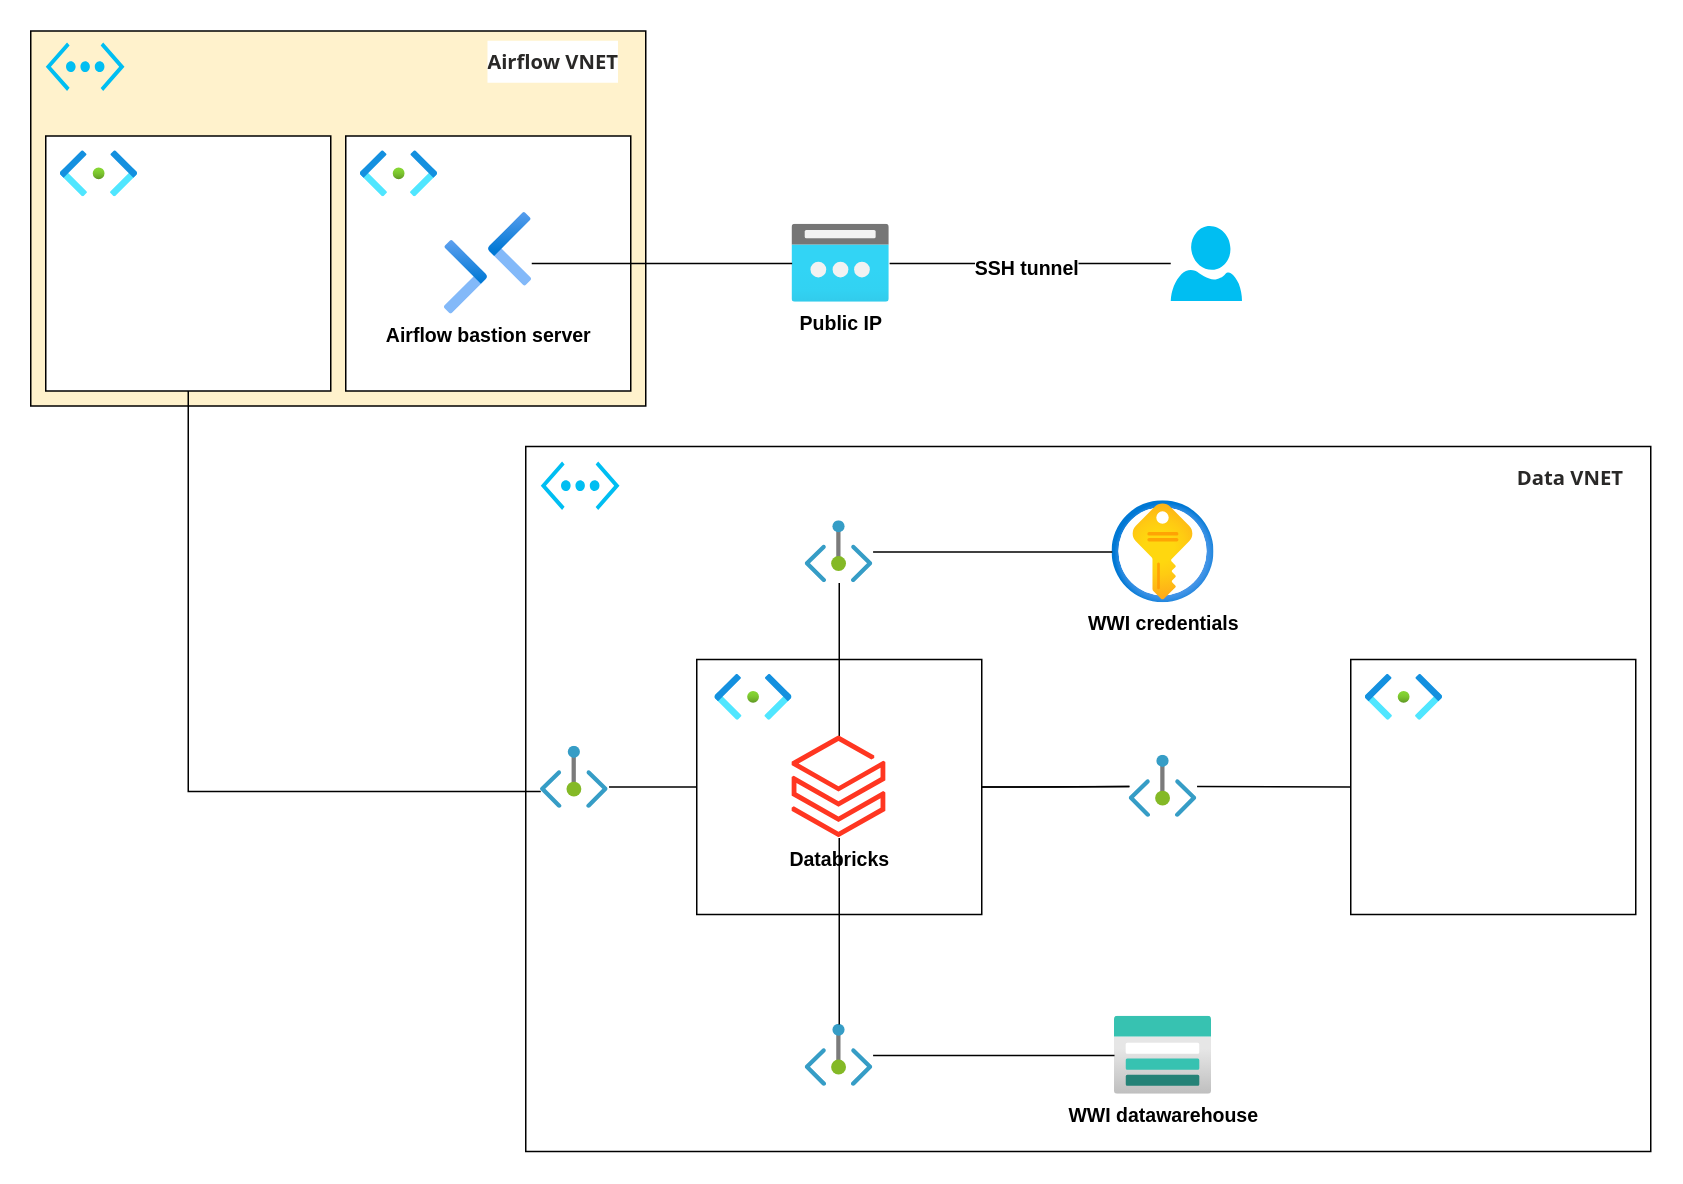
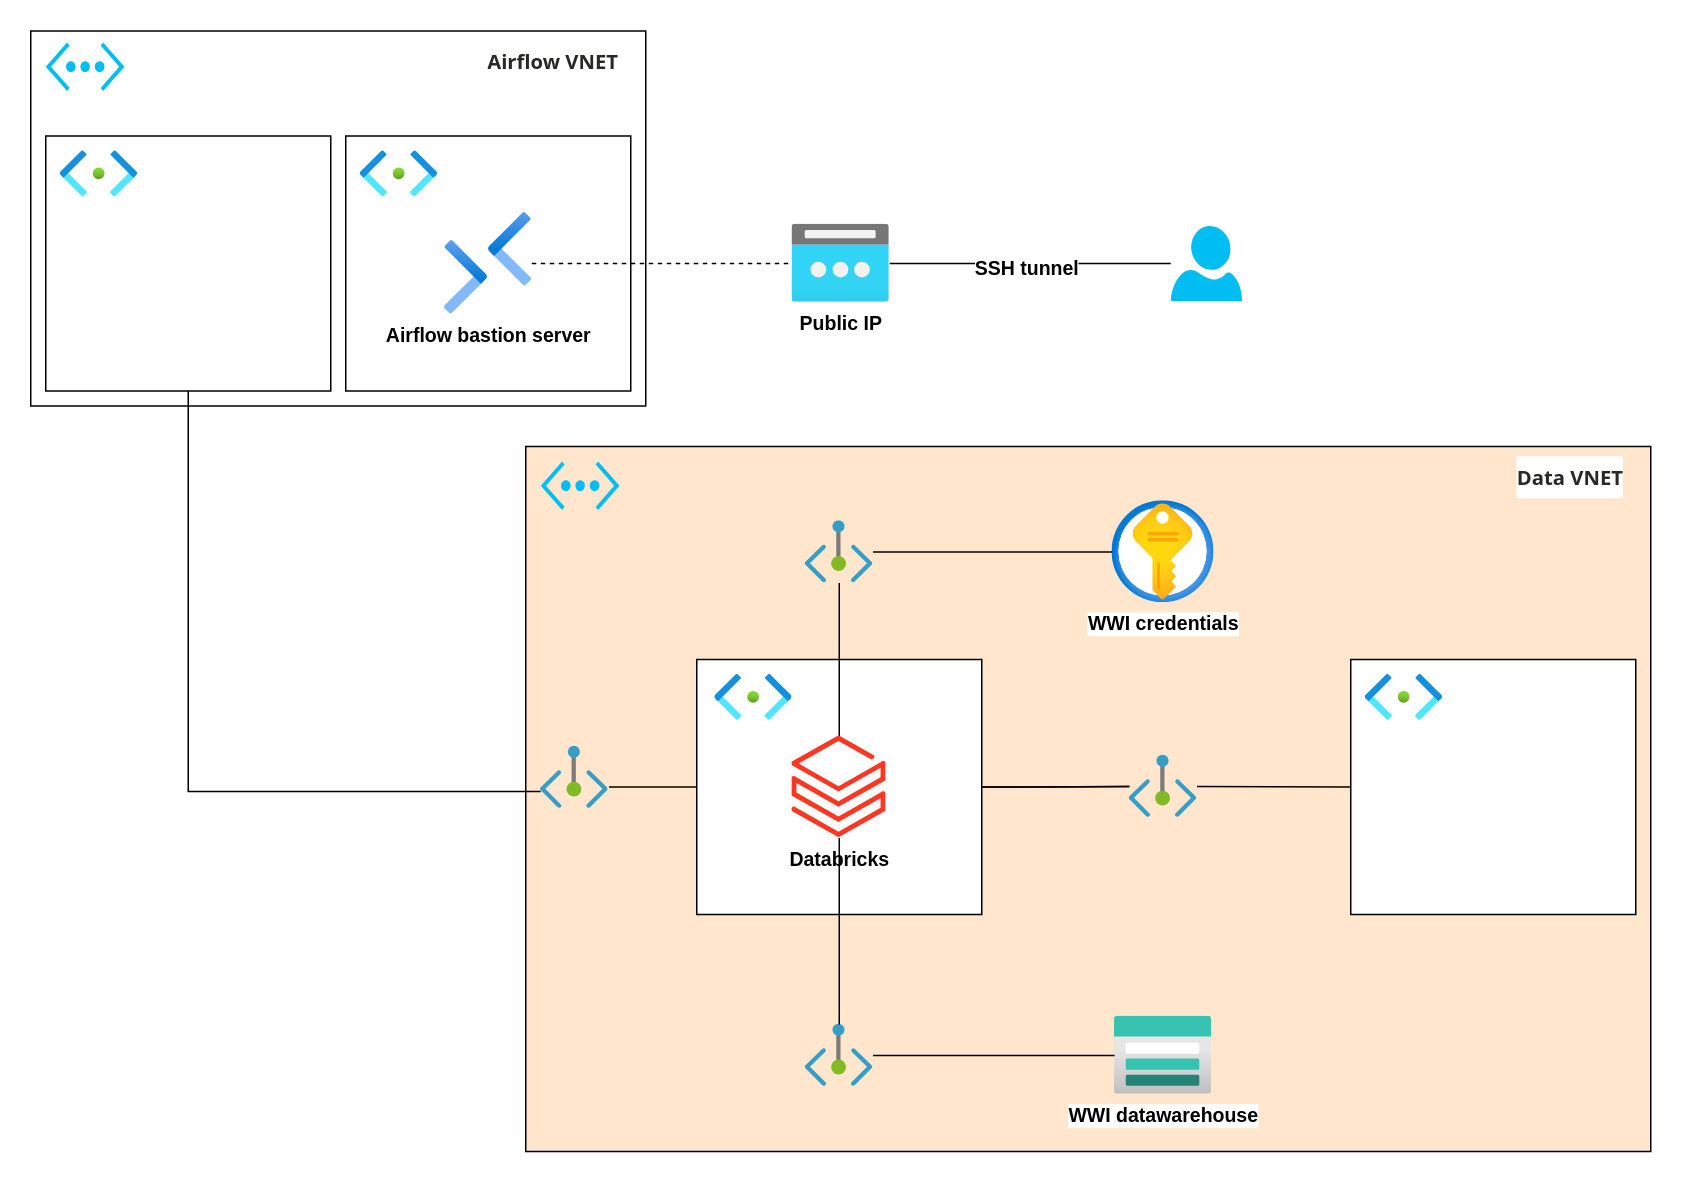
(338, 218) -> (338, 218)
(663, 263) -> (663, 263)
(1088, 799) -> (1088, 799)
